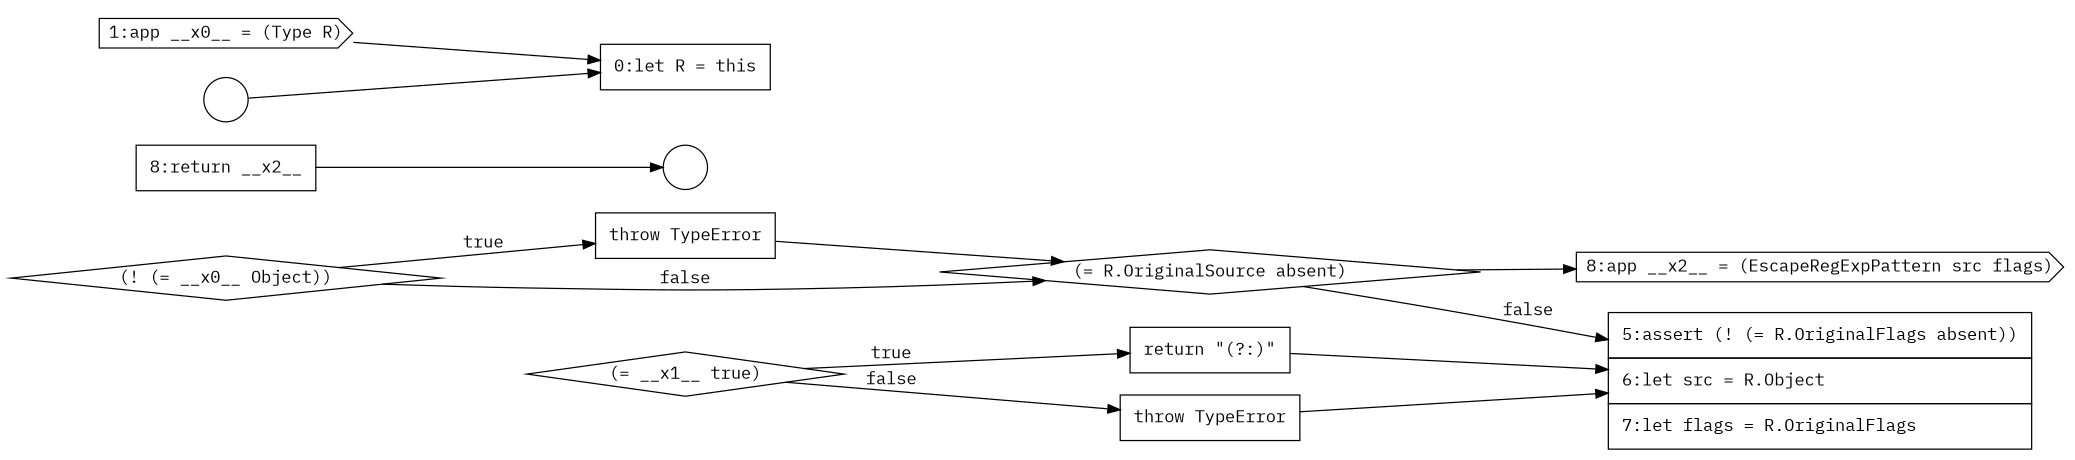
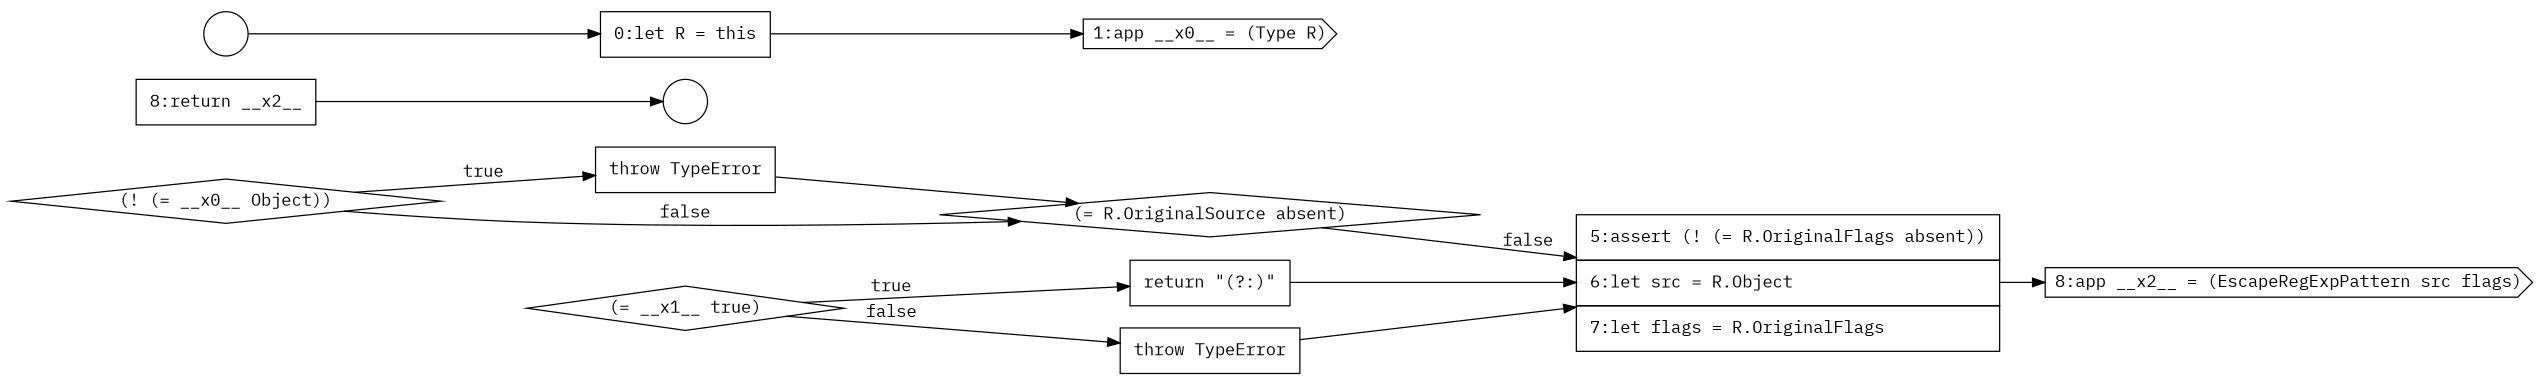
(471, 51) -> (921, 34)
(1510, 270) -> (2016, 282)
